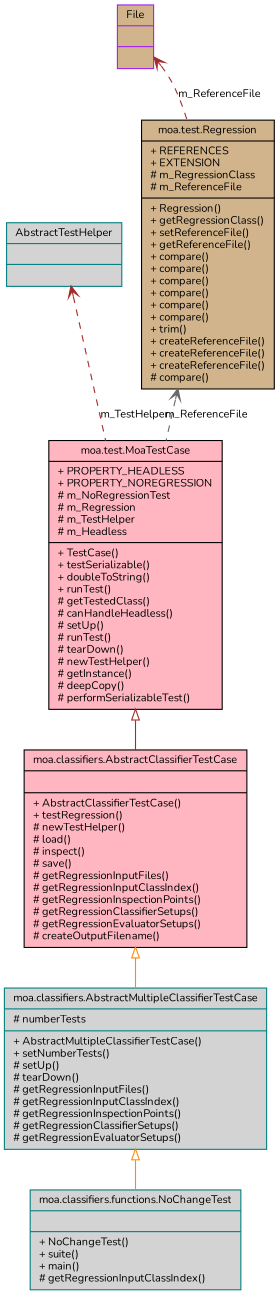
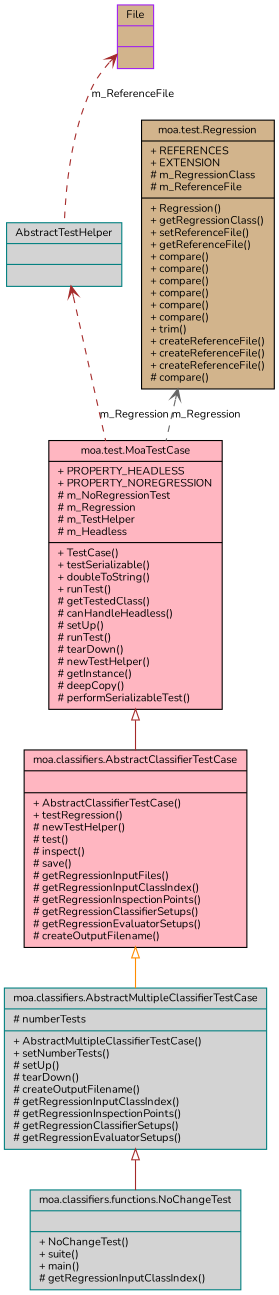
(177, 92) -> (75, 139)
(135, 415) -> (135, 415)
(207, 415) -> (207, 415)
(52, 839) -> (51, 839)
(81, 1090) -> (77, 1090)
(136, 1175) -> (136, 1175)
